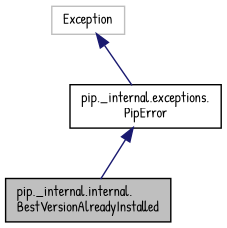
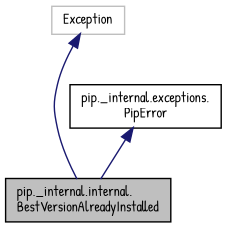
(118, 65) -> (55, 113)
